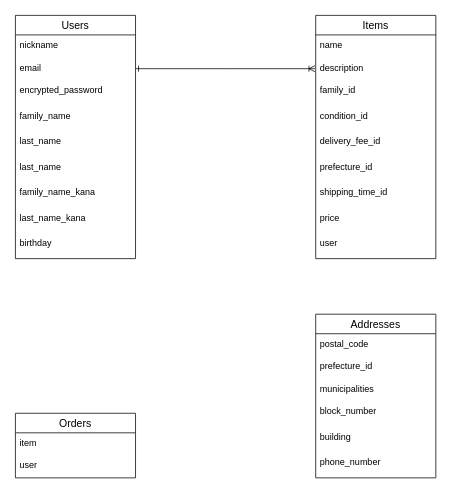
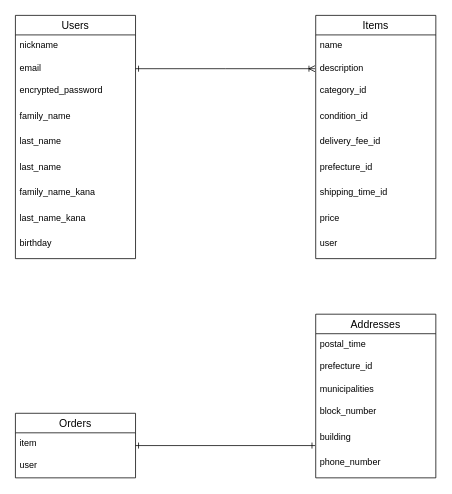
(339, 90) -> (346, 90)
(346, 344) -> (345, 344)
none -> (225, 445)
